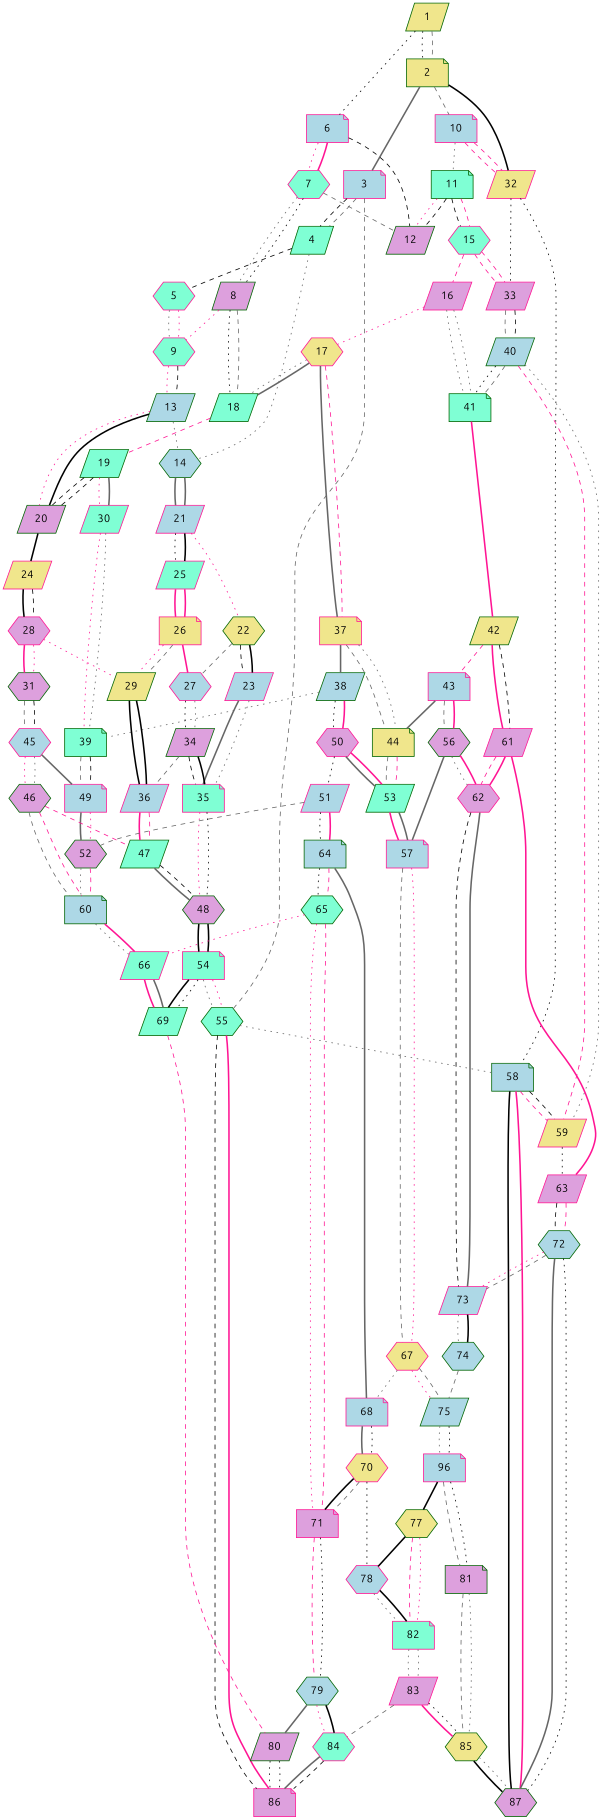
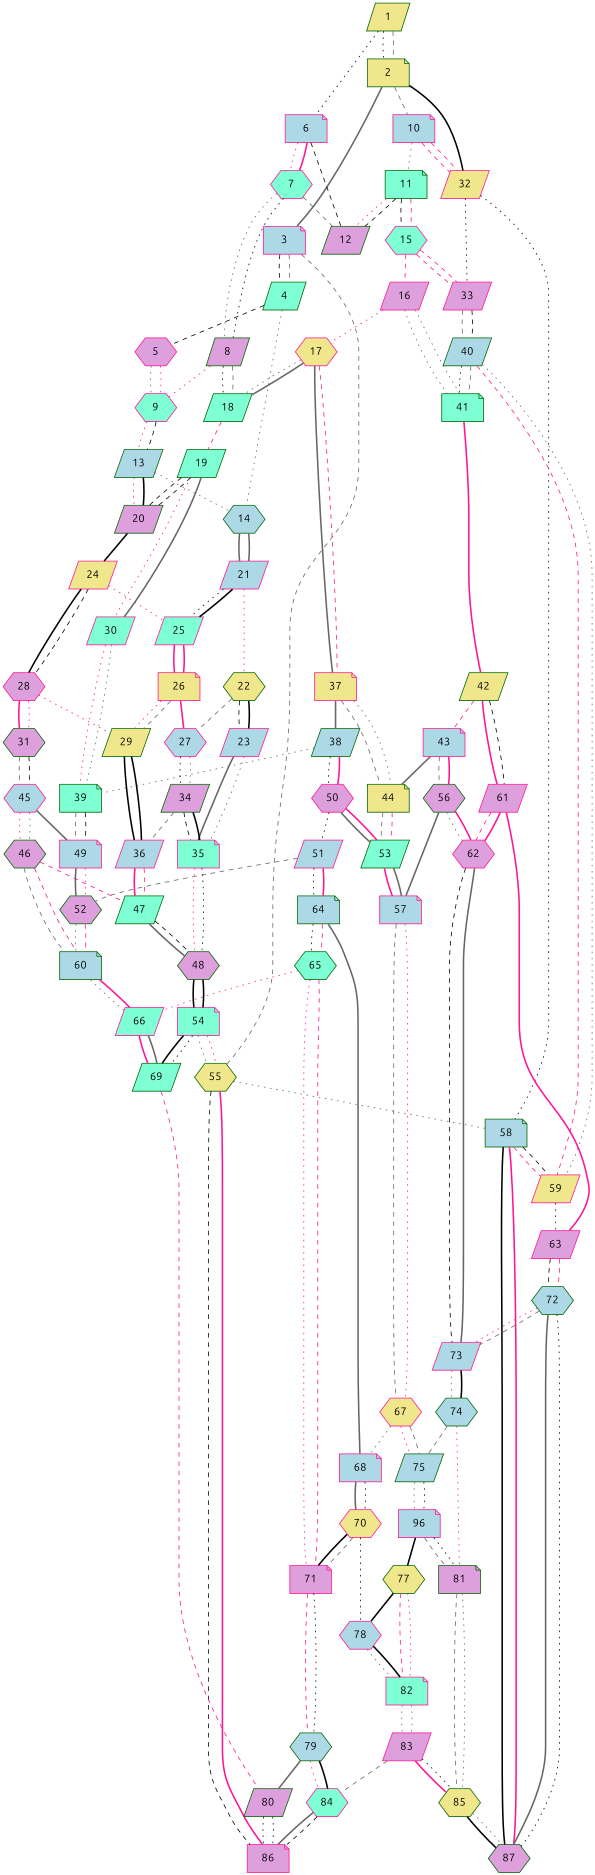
(174, 296) -> (156, 352)
none -> (140, 605)
(222, 1021) -> (215, 1077)
none -> (458, 1496)
